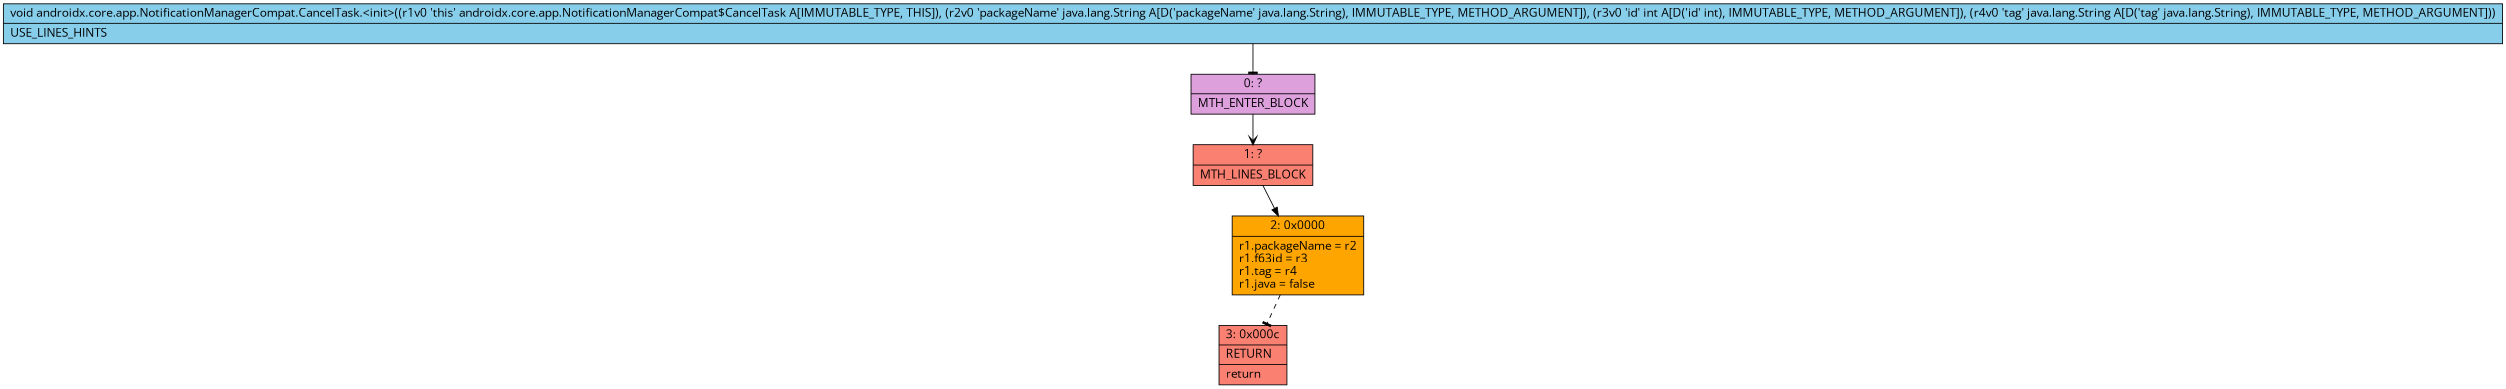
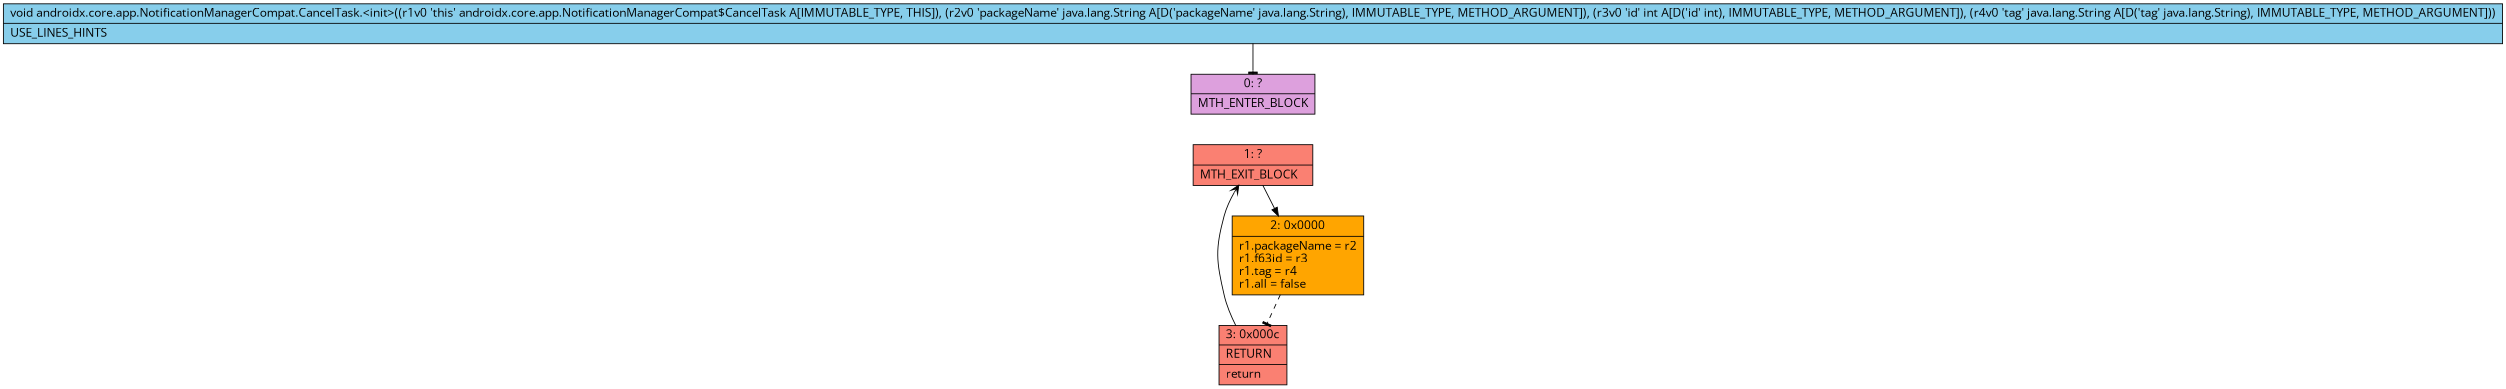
(1253, 125) -> (1218, 259)
(1253, 175) -> (1249, 175)
(1277, 284) -> (1272, 284)
